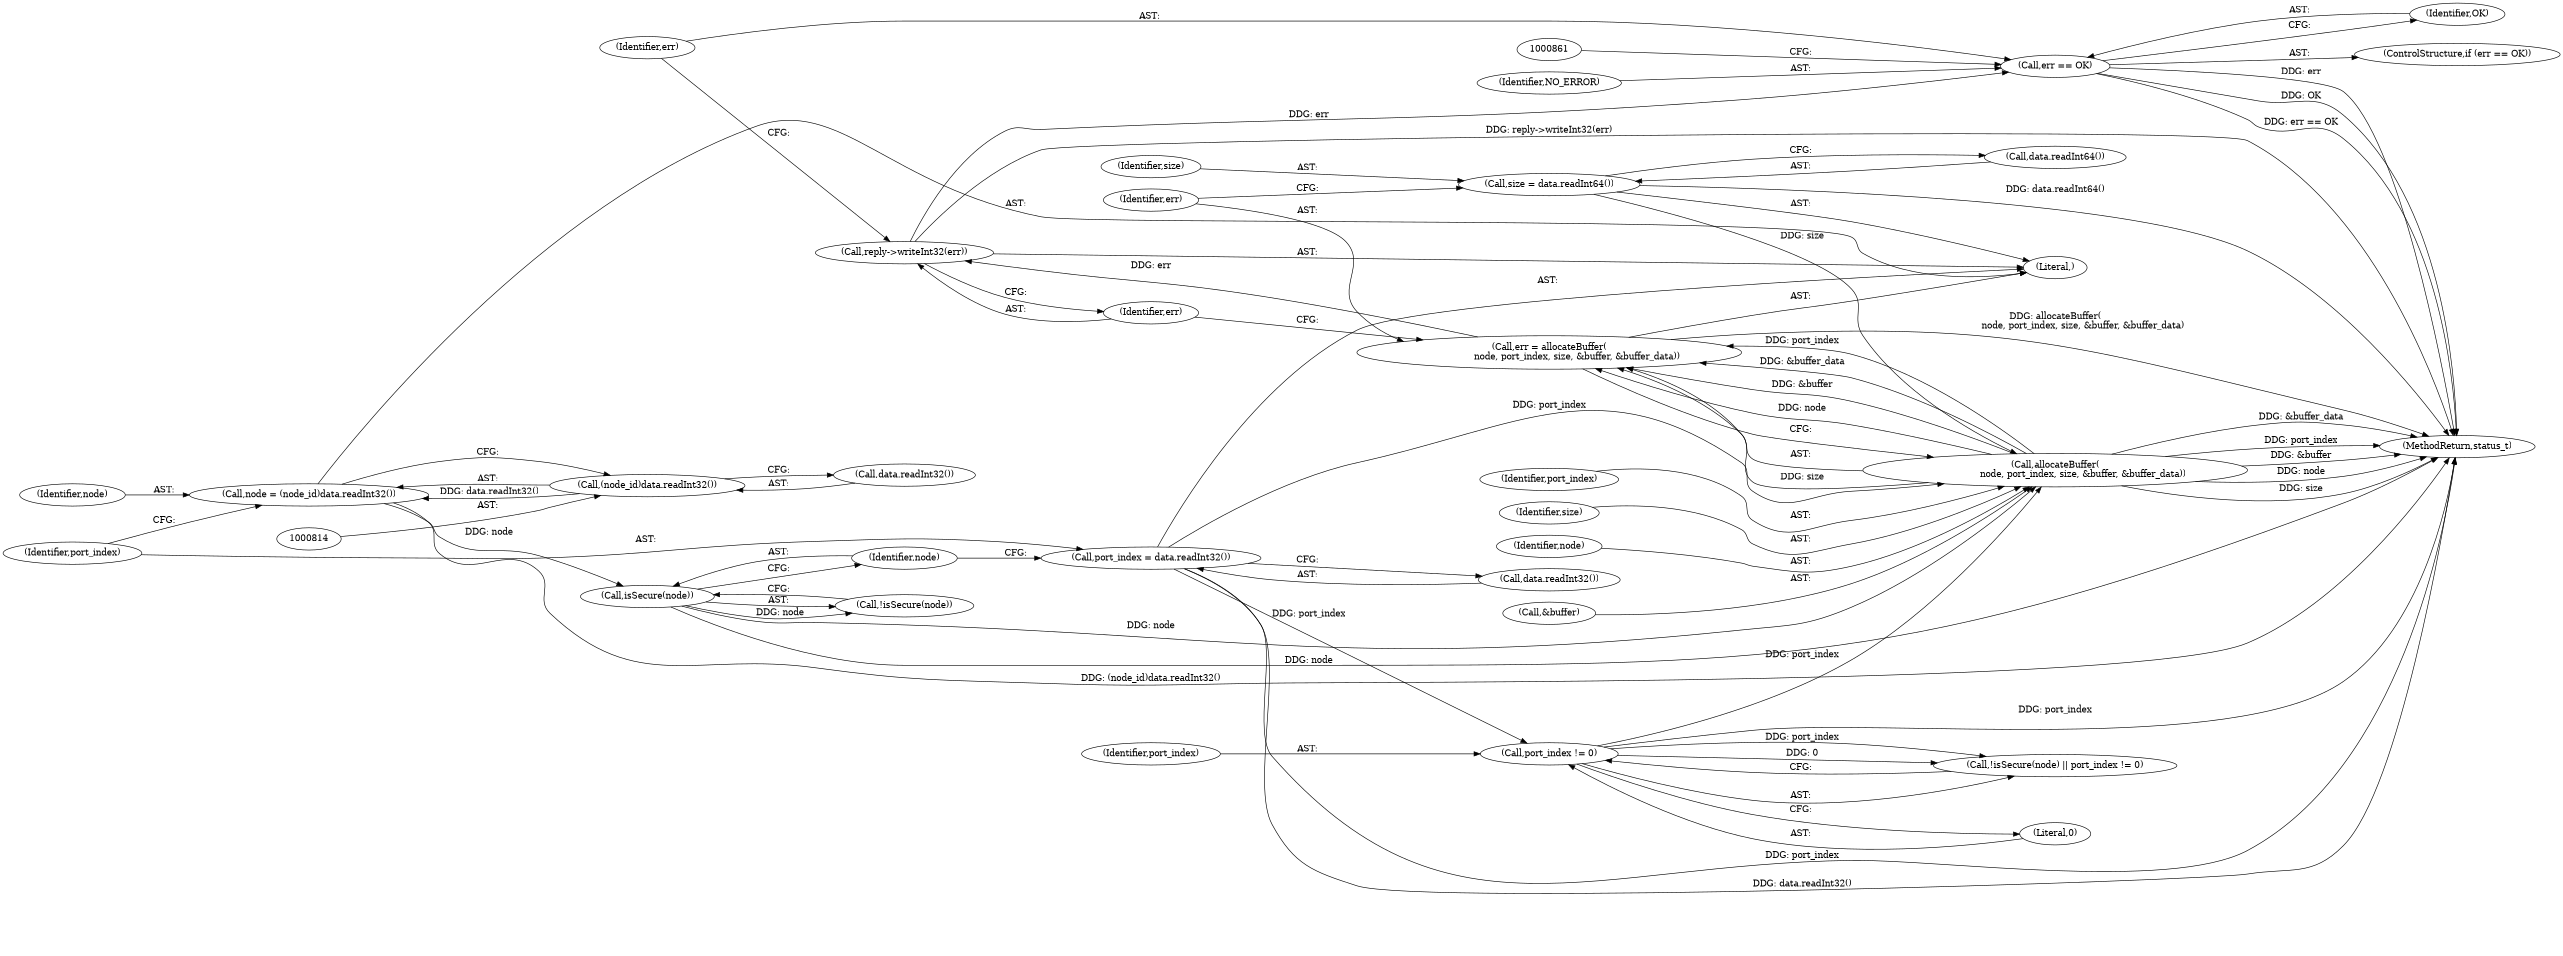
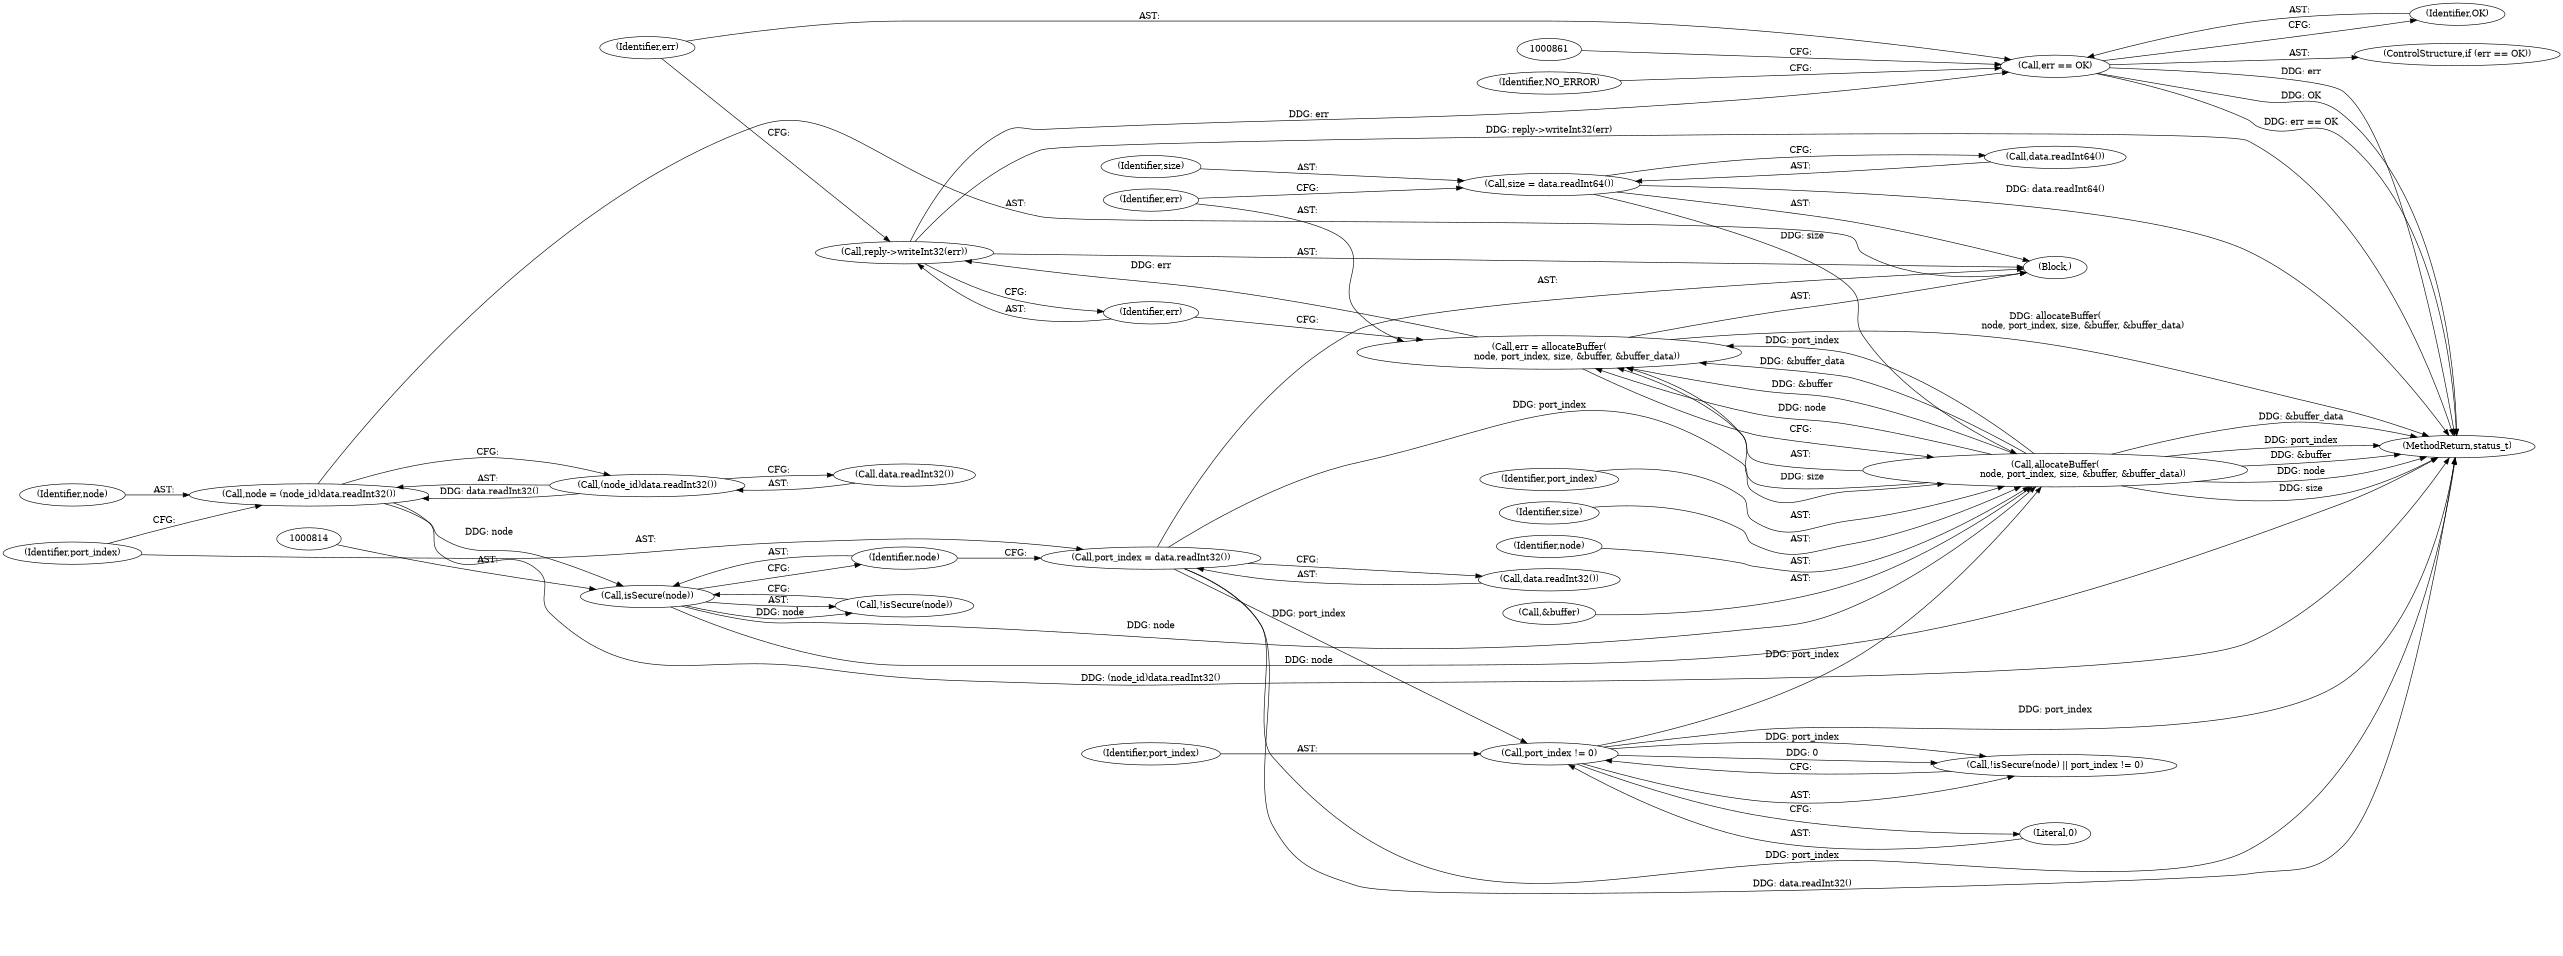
(1802, 69) -> (1802, 69)
(2055, 268) -> (2055, 268)
(468, 522) -> (463, 569)
